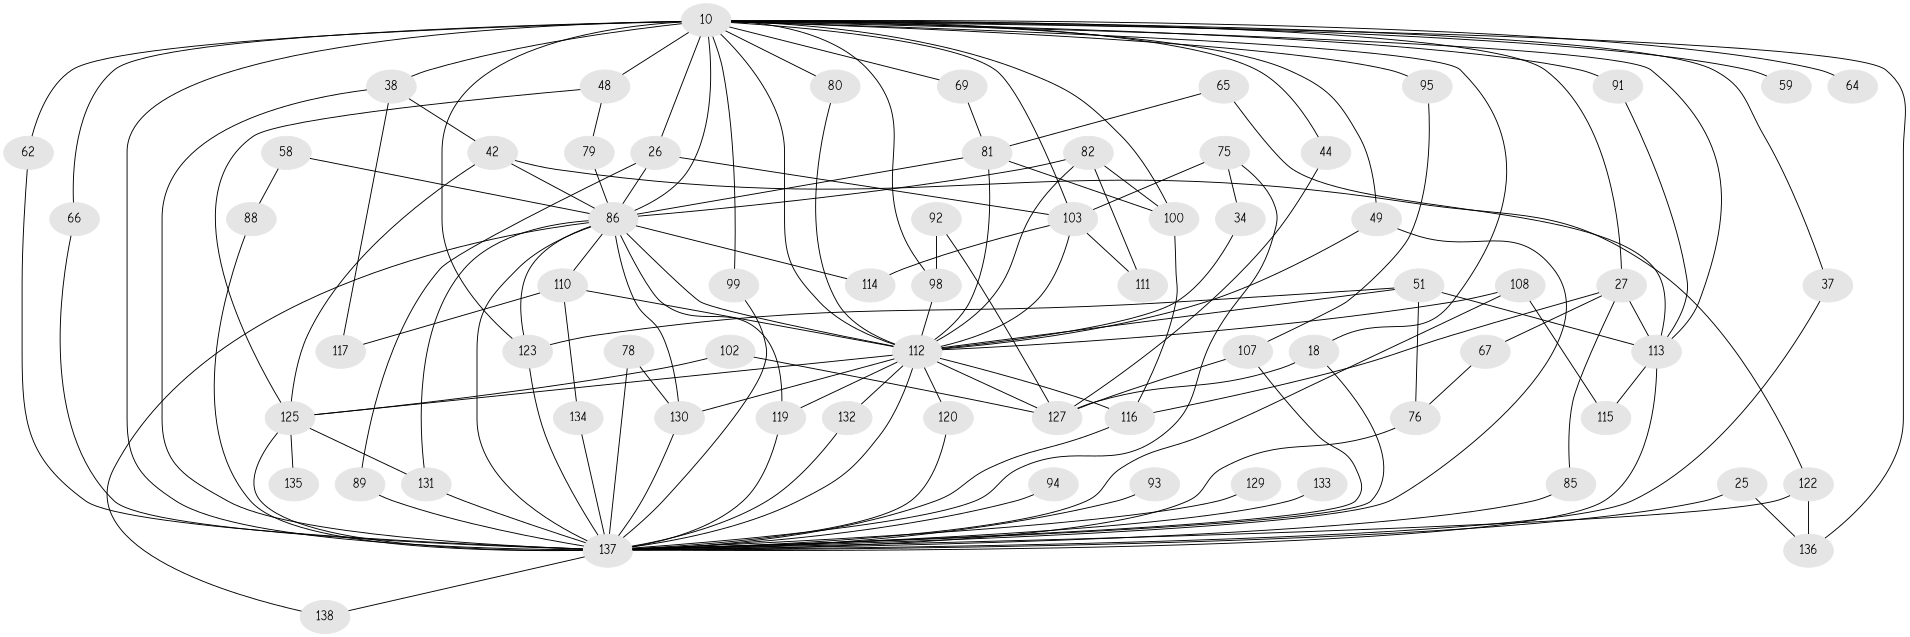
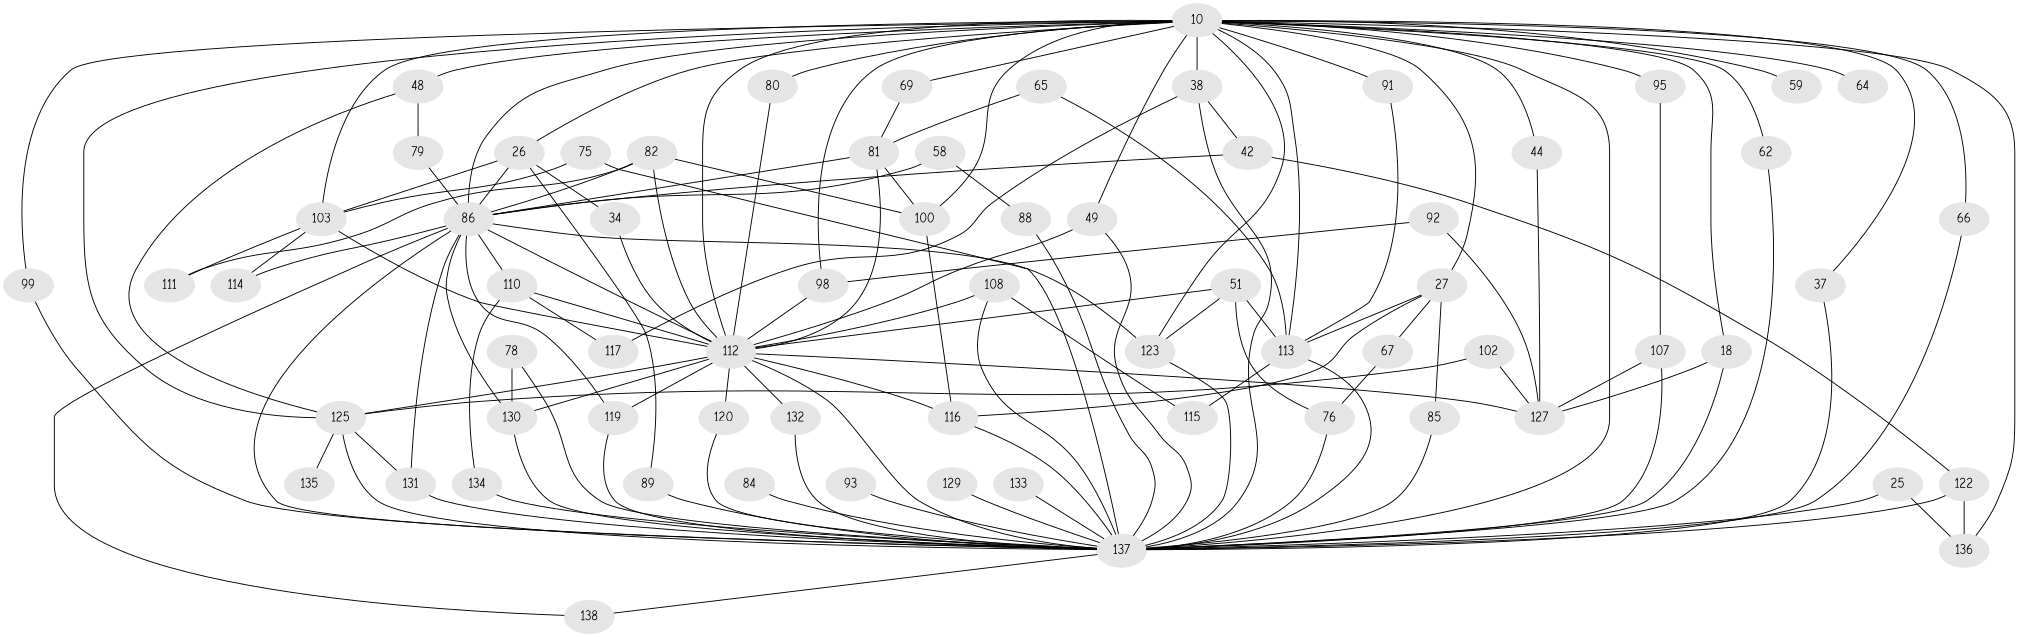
(1234, 190) -> (577, 192)
(367, 252) -> (372, 63)
(1053, 484) -> (750, 484)
